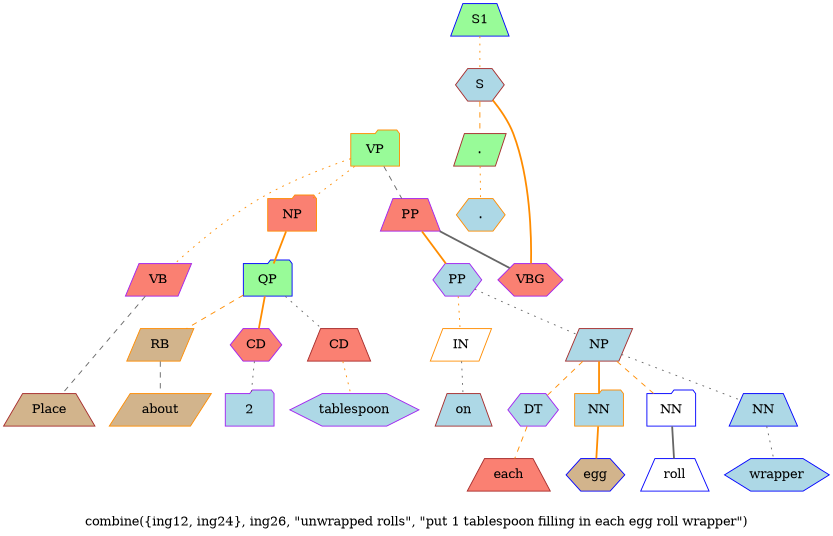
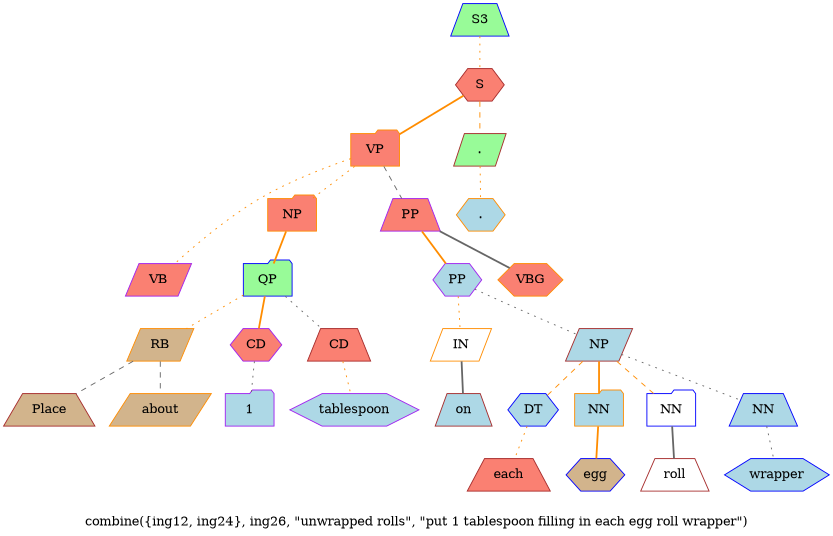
(480, 20) -> (480, 20)
(480, 85) -> (480, 85)
(375, 150) -> (375, 150)
(525, 178) -> (432, 115)
(530, 280) -> (530, 280)
(215, 312) -> (215, 312)
(104, 345) -> (105, 377)
(462, 377) -> (462, 377)
(250, 410) -> (250, 410)
(533, 410) -> (533, 410)
(521, 442) -> (521, 442)
(675, 475) -> (675, 475)
